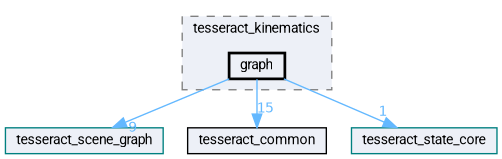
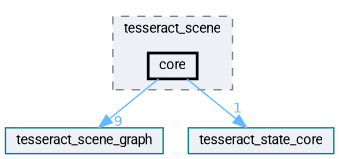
(257, 29) -> (173, 29)
(257, 66) -> (173, 66)
(257, 141) -> none
